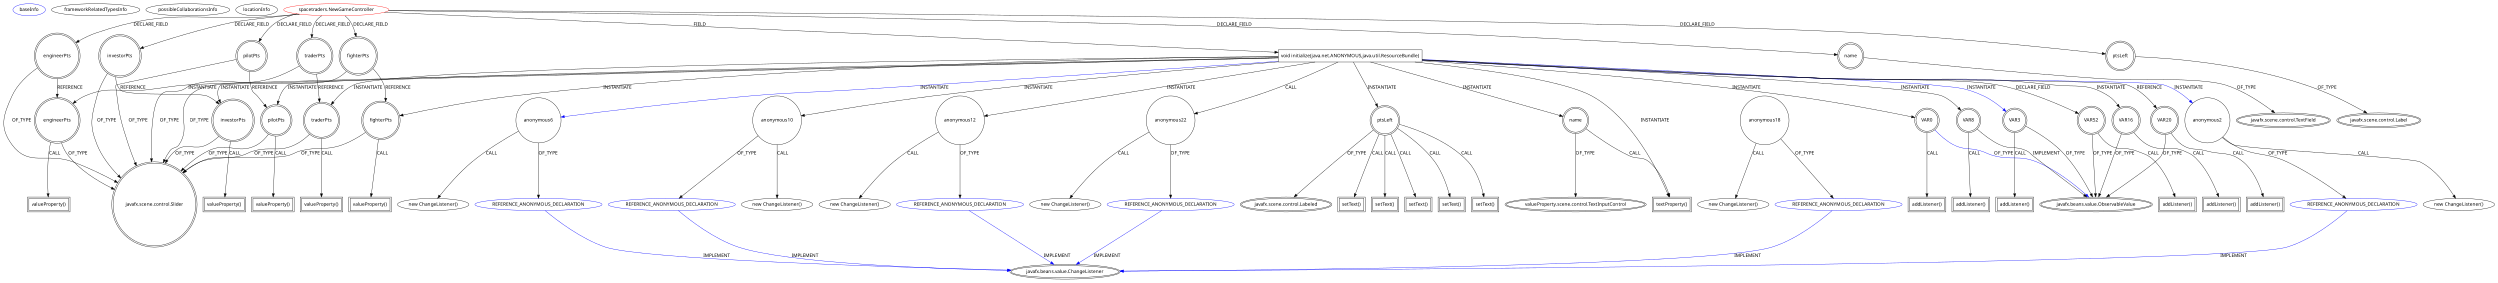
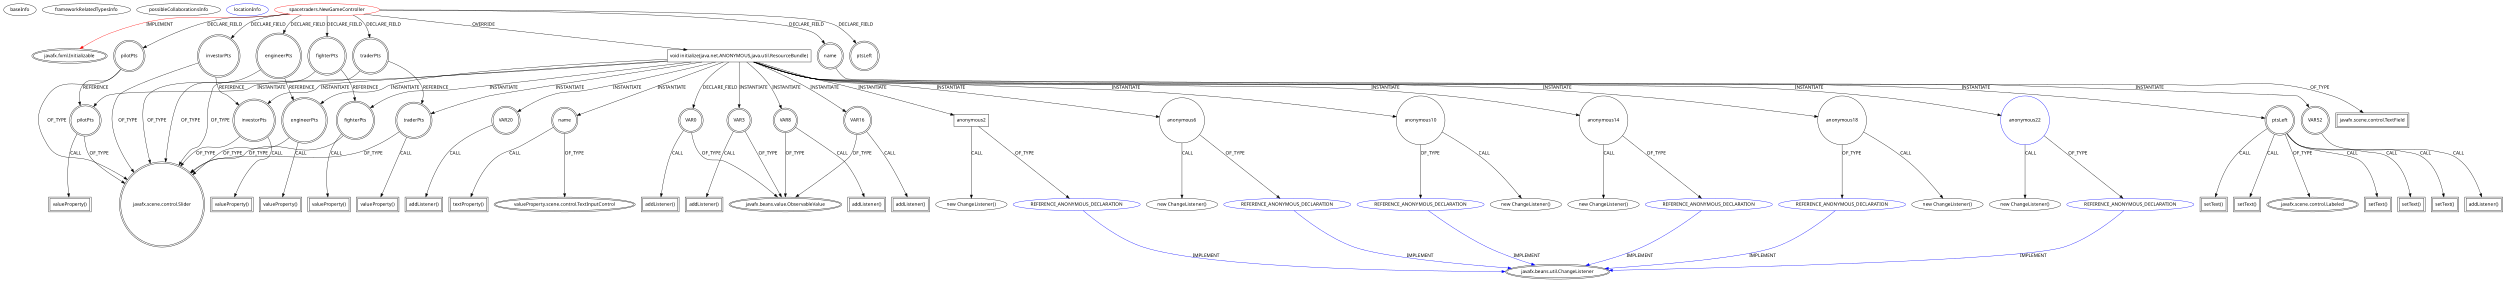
(29, 10) -> (20, 10)
(257, 10) -> (247, 10)
(700, 24) -> (484, 24)
none -> (70, 56)
(1716, 73) -> (739, 83)
(1808, 78) -> (854, 88)
(921, 85) -> (955, 92)
(1566, 86) -> (1470, 87)
(1291, 87) -> (1809, 87)
(1747, 87) -> (720, 87)
(2033, 87) -> (2150, 87)
(2149, 87) -> (627, 87)
(960, 120) -> (1603, 120)
(1171, 120) -> (2025, 120)
(2207, 120) -> (971, 120)
(2283, 120) -> (2372, 120)
(2379, 120) -> none
(2046, 153) -> (795, 153)
(2012, 158) -> (730, 164)
(2094, 164) -> none
(2145, 170) -> none
(1065, 272) -> (1558, 272)
